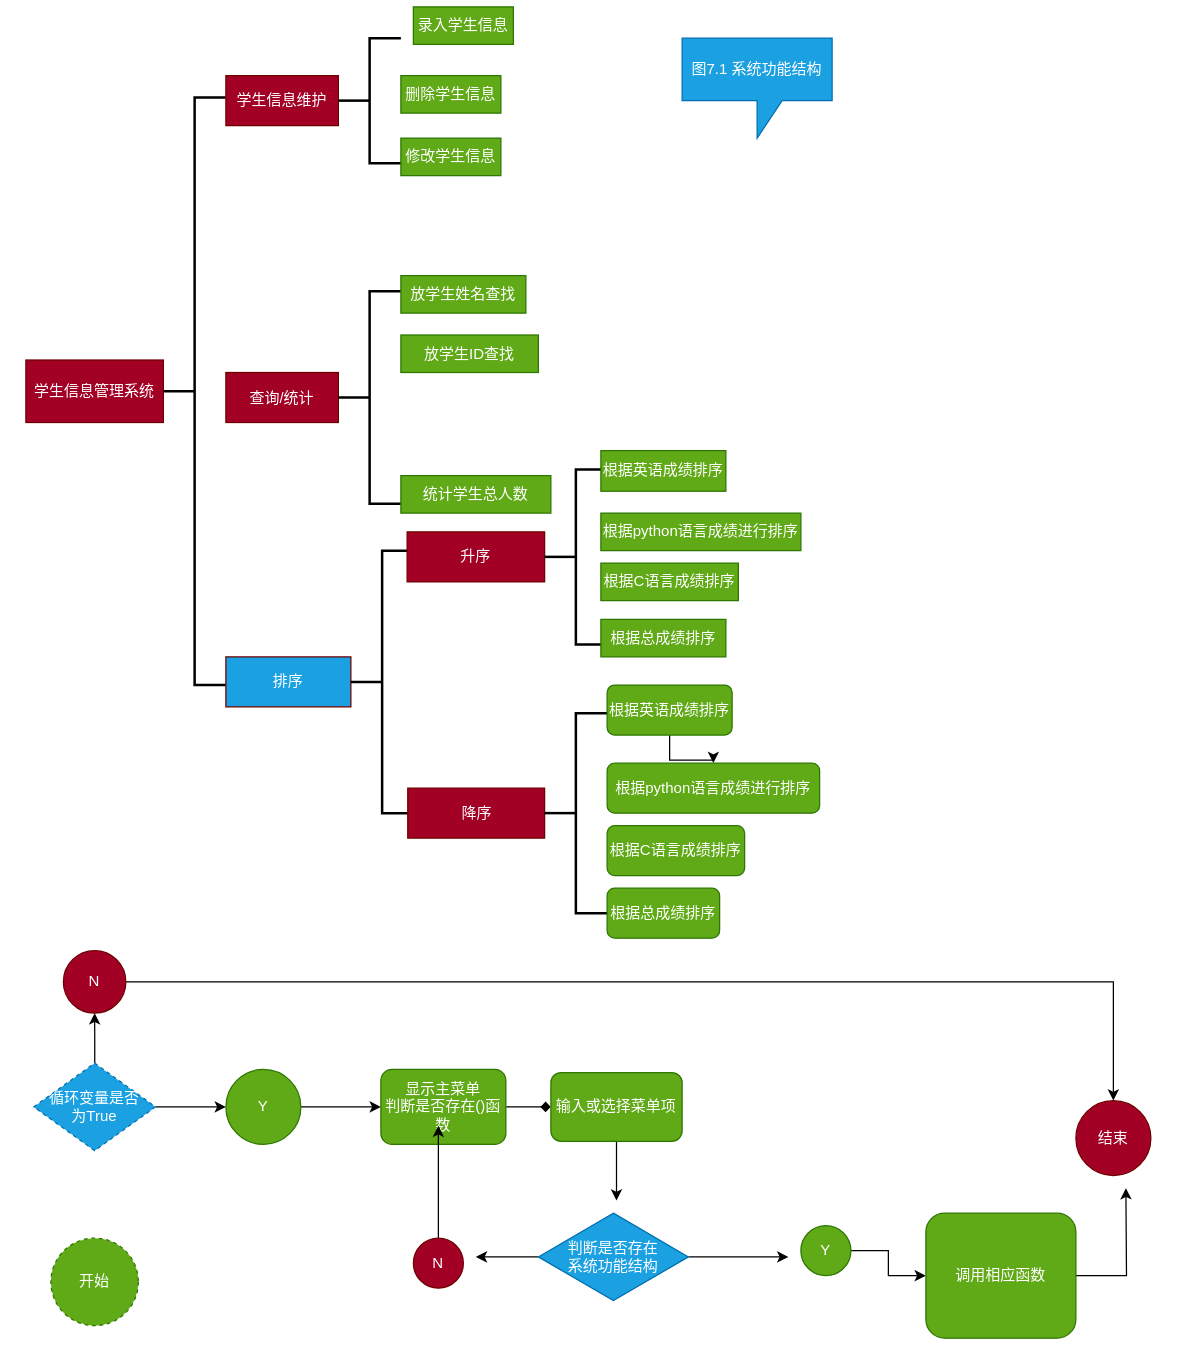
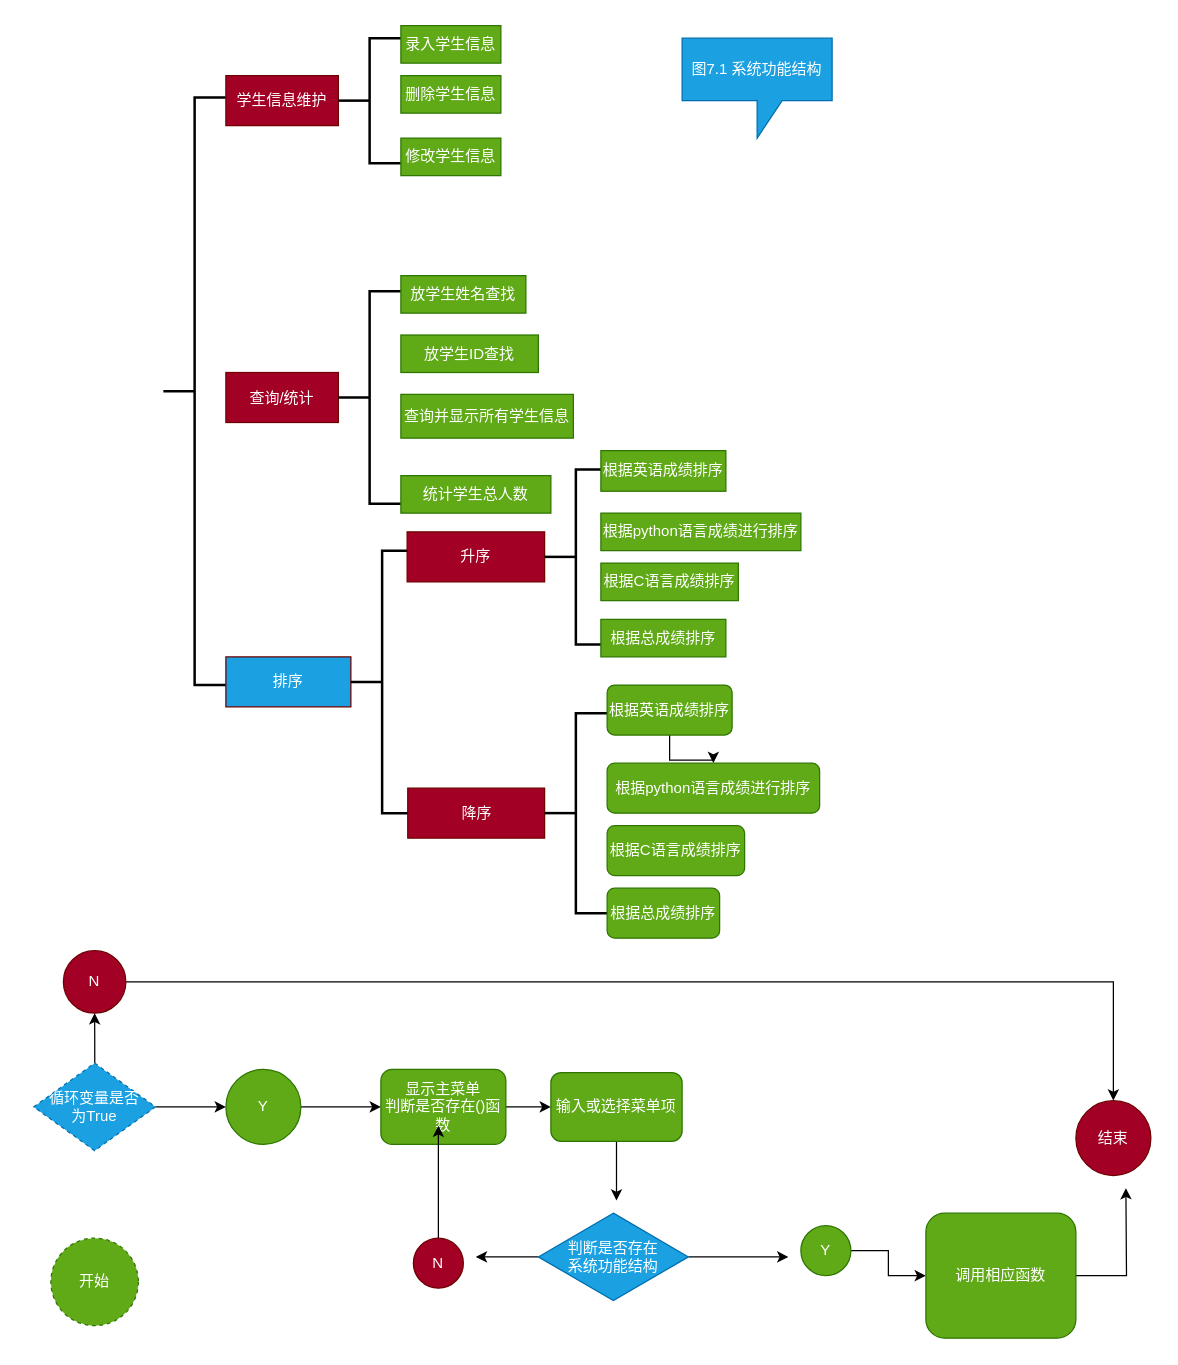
(463, 26) -> (451, 44)
(94, 391) -> none
none -> (487, 416)
(540, 1107) -> (541, 1107)
